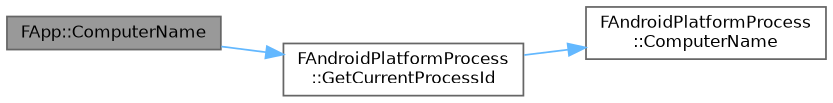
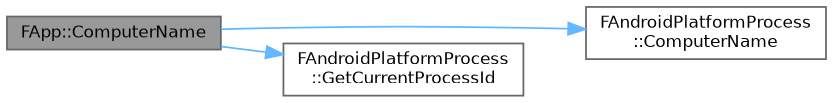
(546, 52) -> (395, 27)
